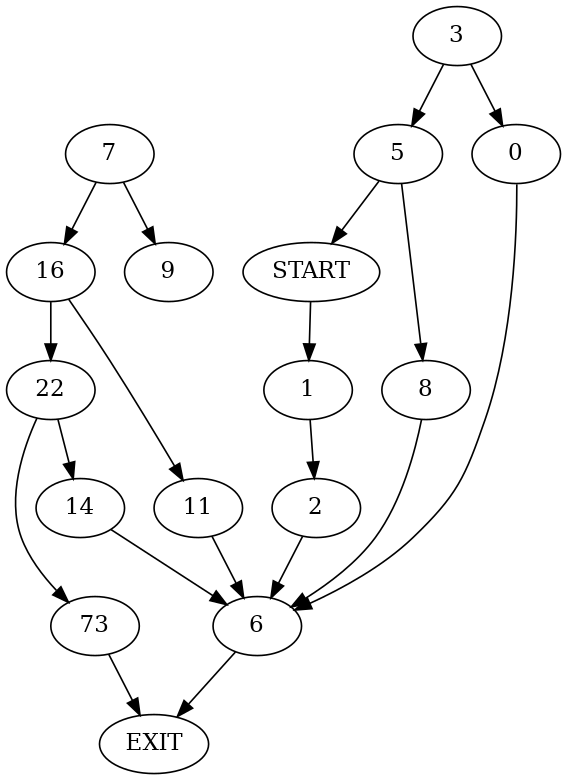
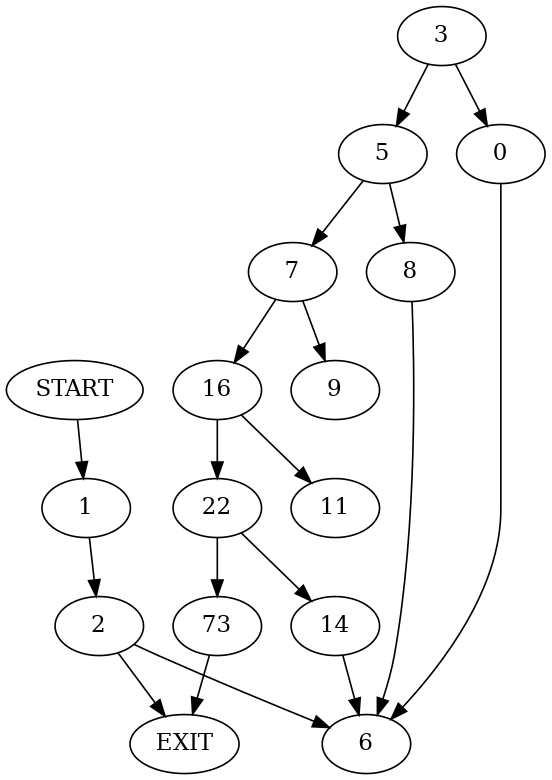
(360, 206) -> (343, 207)
(224, 560) -> none
(212, 678) -> (137, 678)
